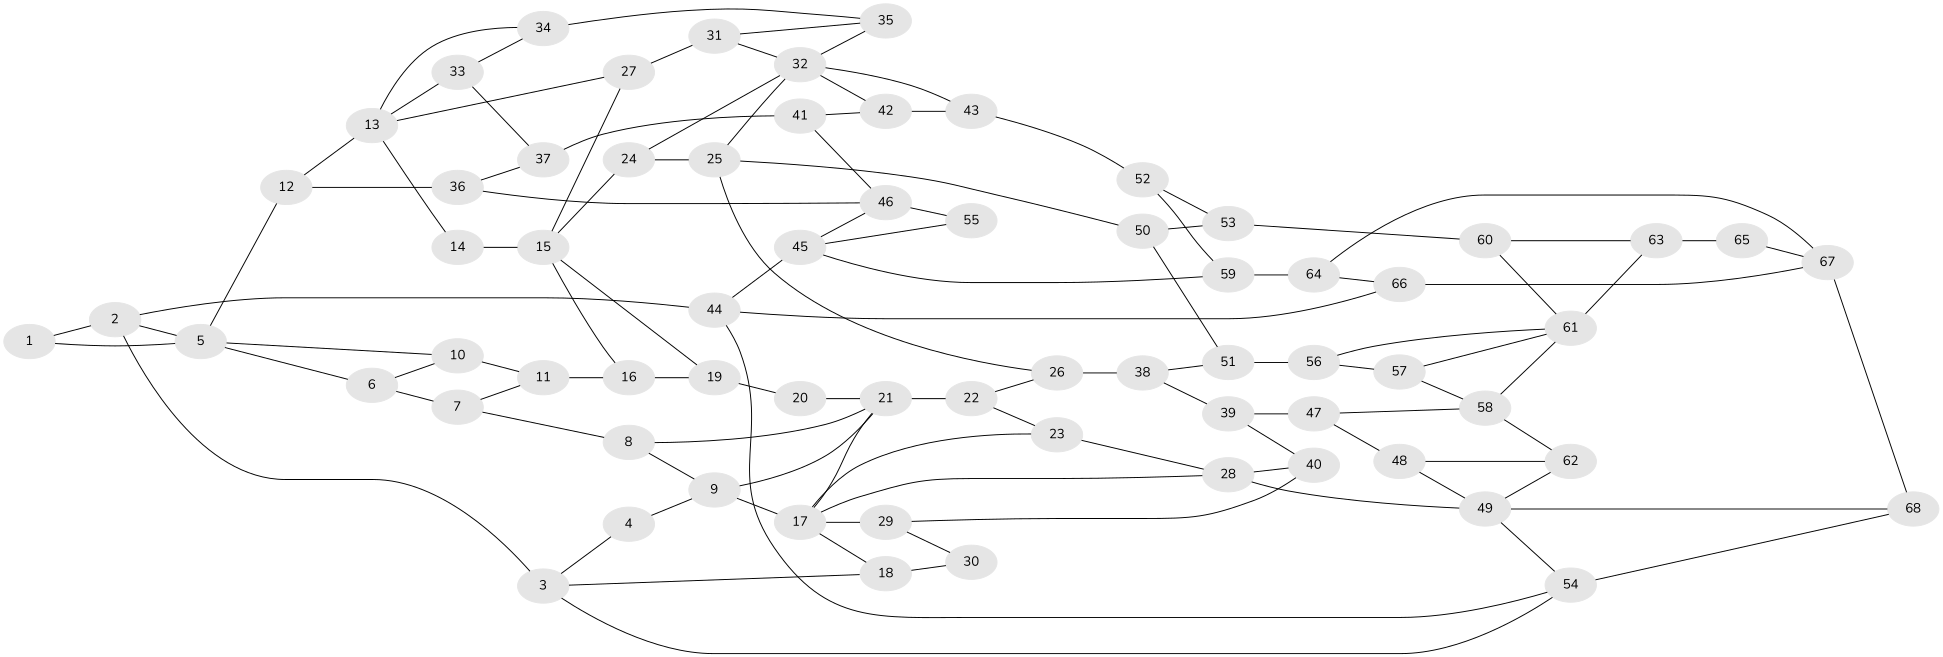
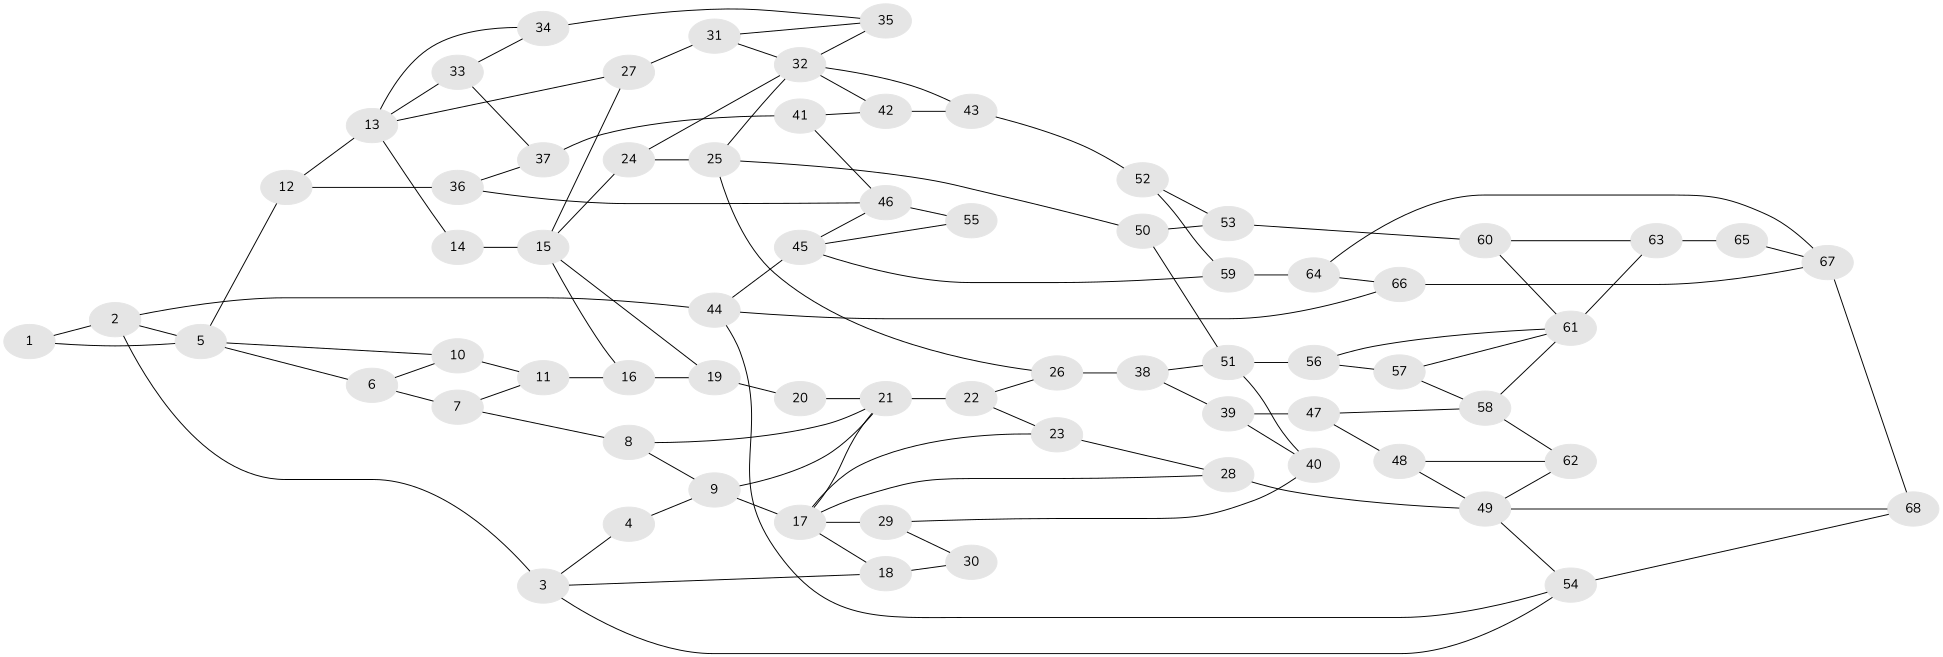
(1271, 470) -> (1268, 408)
